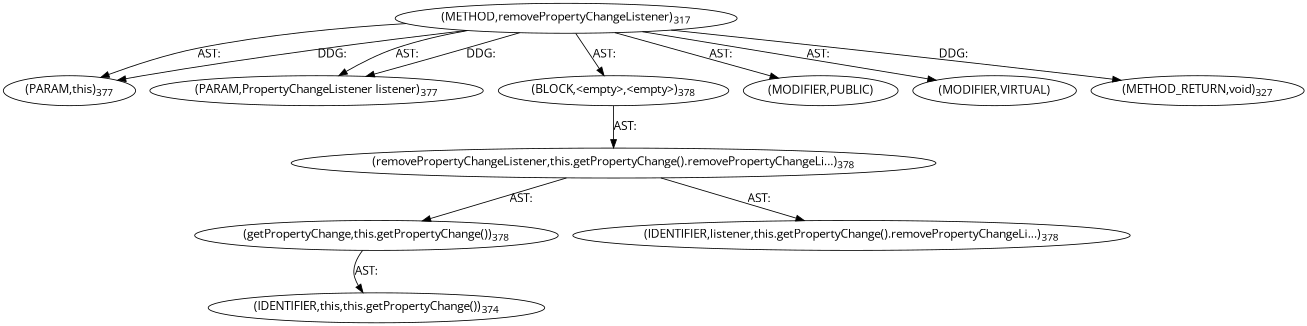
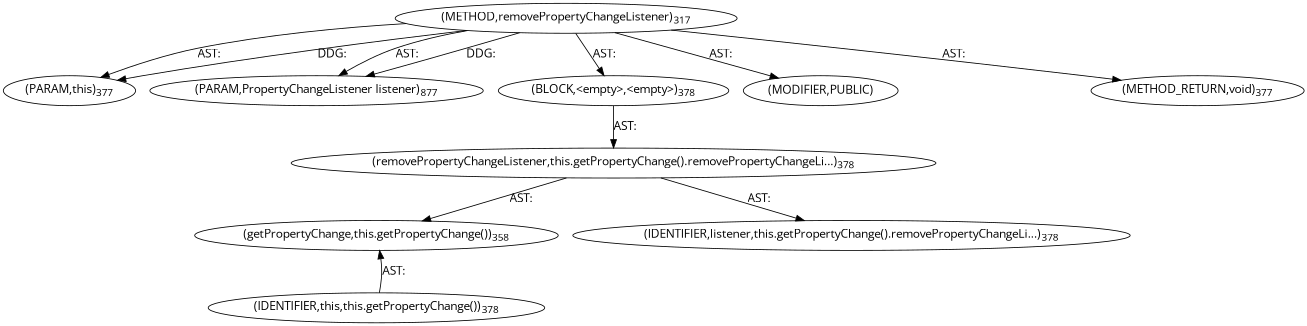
(955, 54) -> (955, 54)
(429, 89) -> (429, 89)
(1264, 89) -> (1264, 89)
(995, 91) -> none
(501, 234) -> (501, 234)
(354, 267) -> (382, 276)
(490, 307) -> (490, 307)
